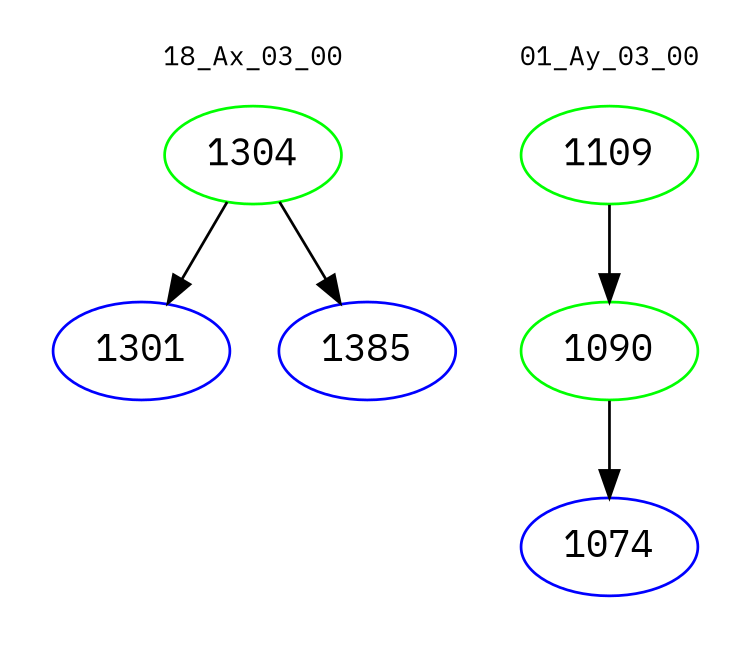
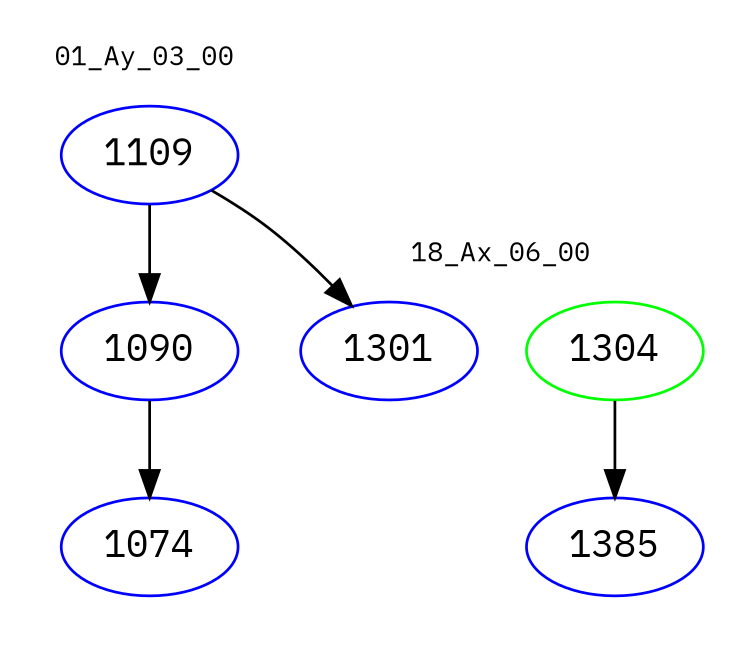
(254, 58) -> (502, 254)
(609, 155) -> (150, 155)
(204, 241) -> (299, 253)
(609, 351) -> (150, 351)
